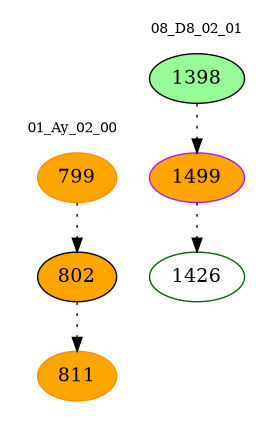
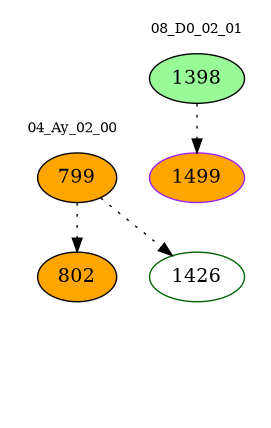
(197, 30) -> (197, 30)
(72, 129) -> (72, 129)
(77, 178) -> (77, 178)
(197, 221) -> (119, 213)
(77, 376) -> none
